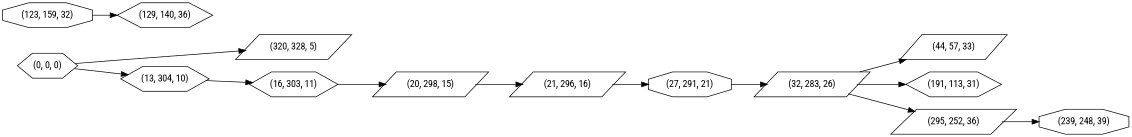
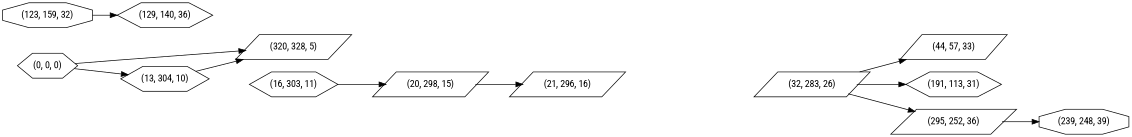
(226, 81) -> (216, 66)
(690, 84) -> none
